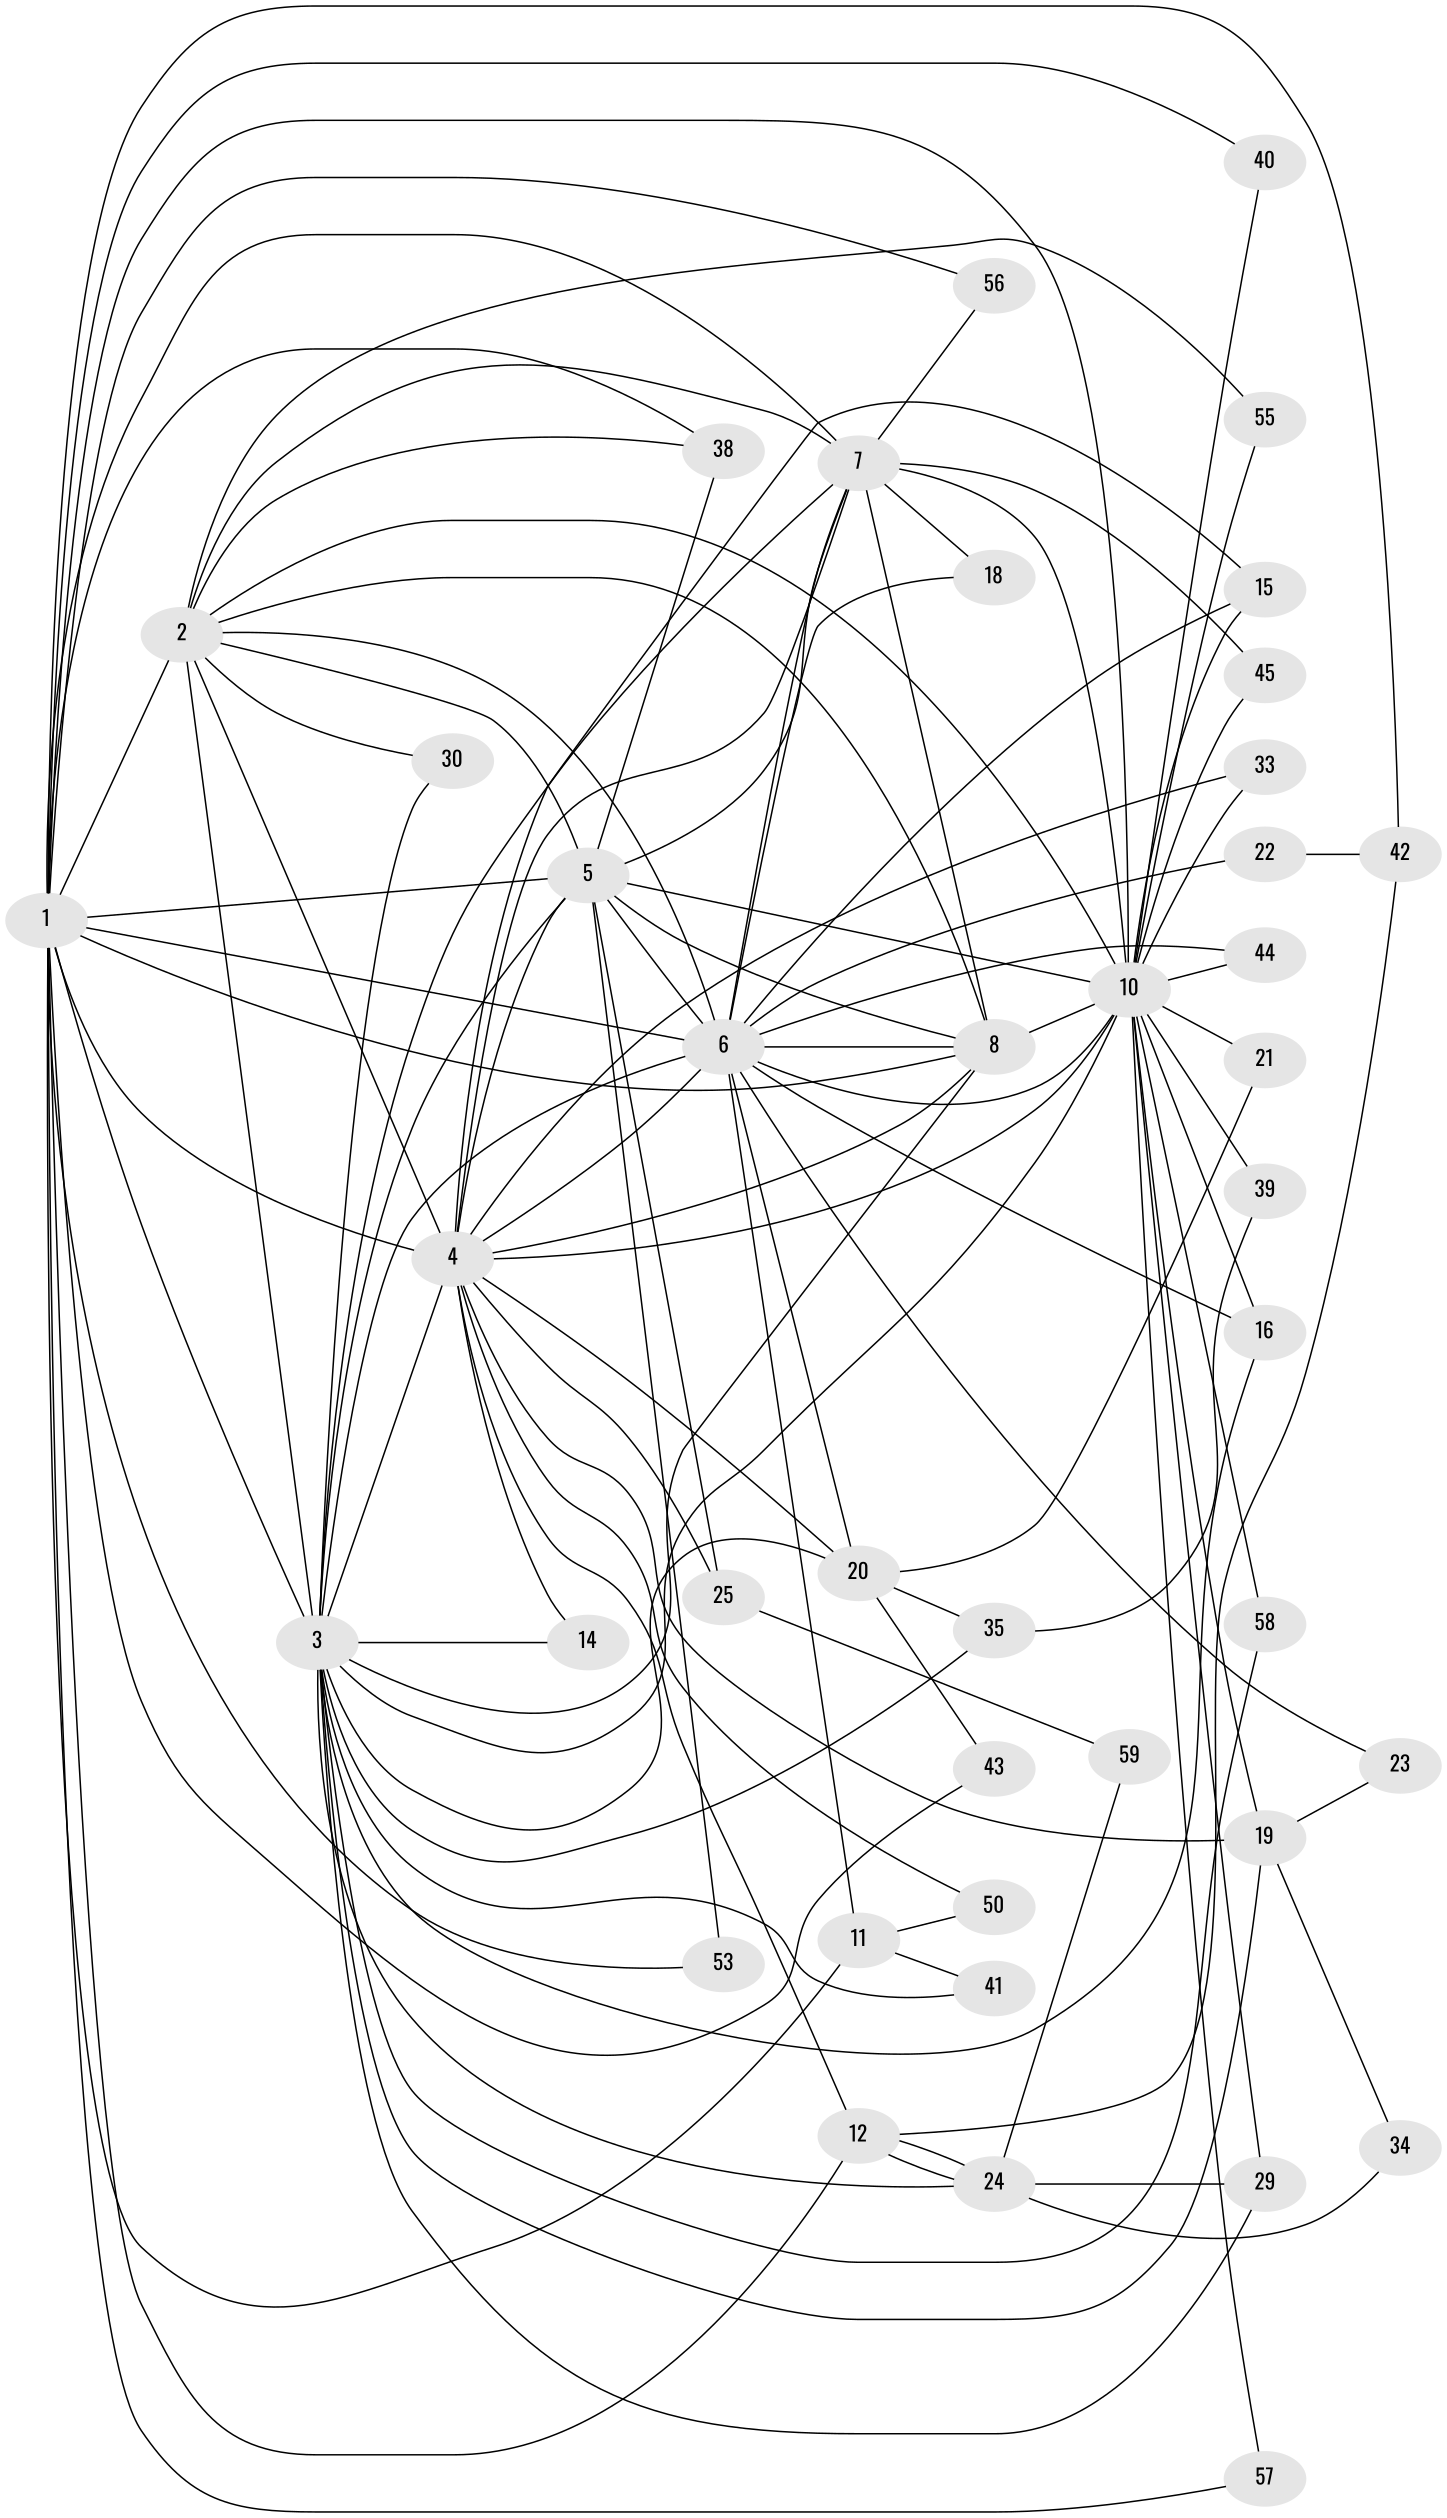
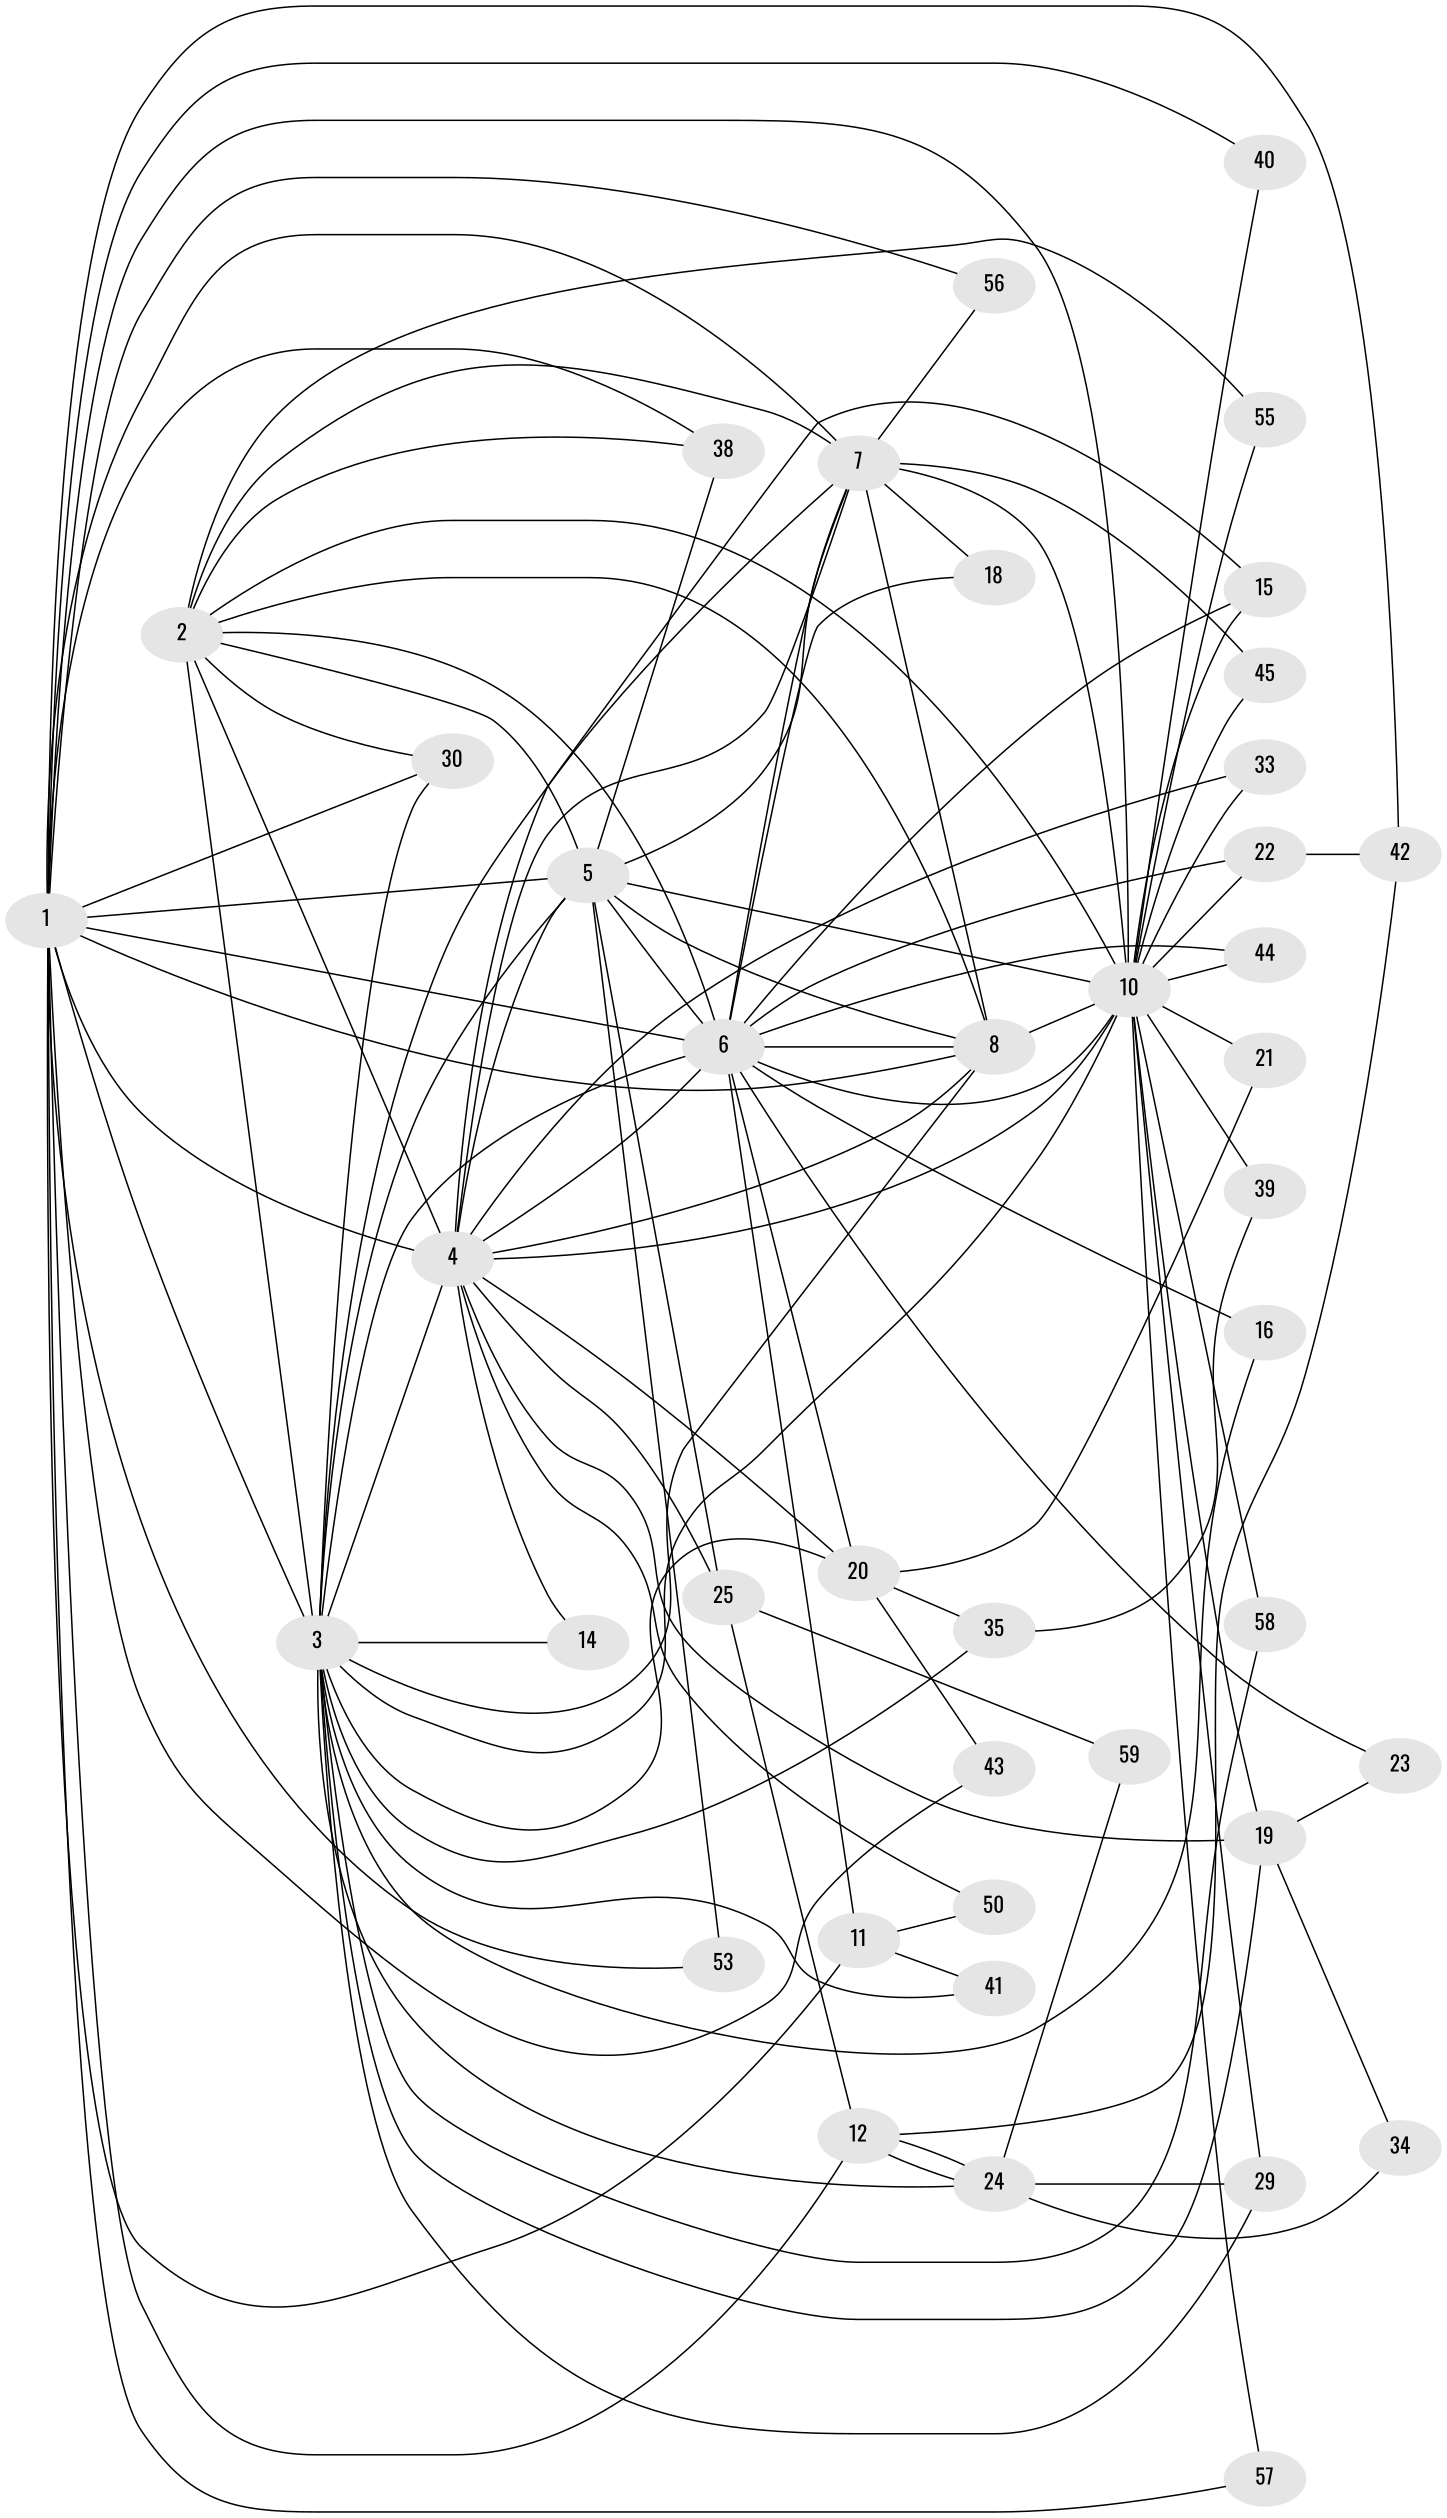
(114, 777) -> (250, 841)
(1197, 1161) -> (1197, 922)
(670, 1706) -> (790, 1867)
